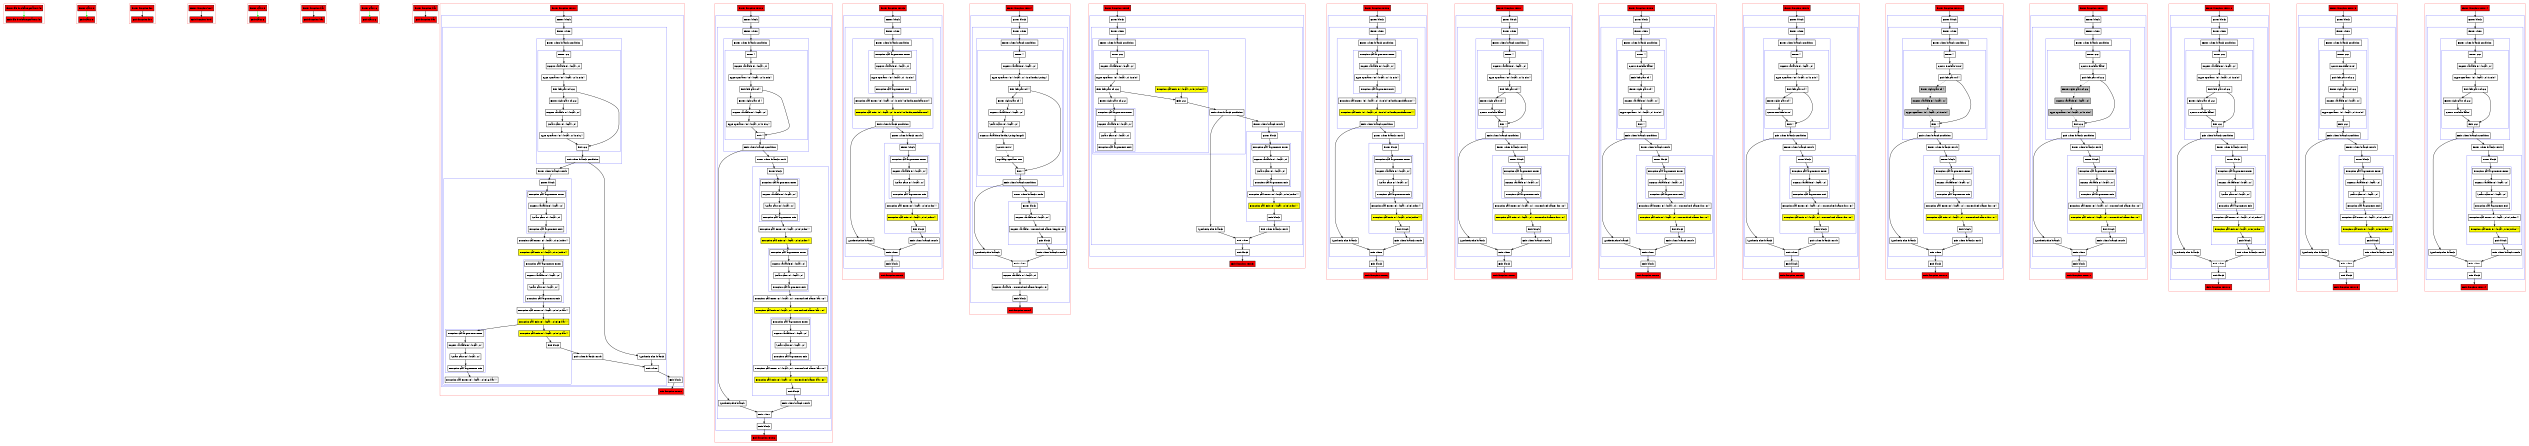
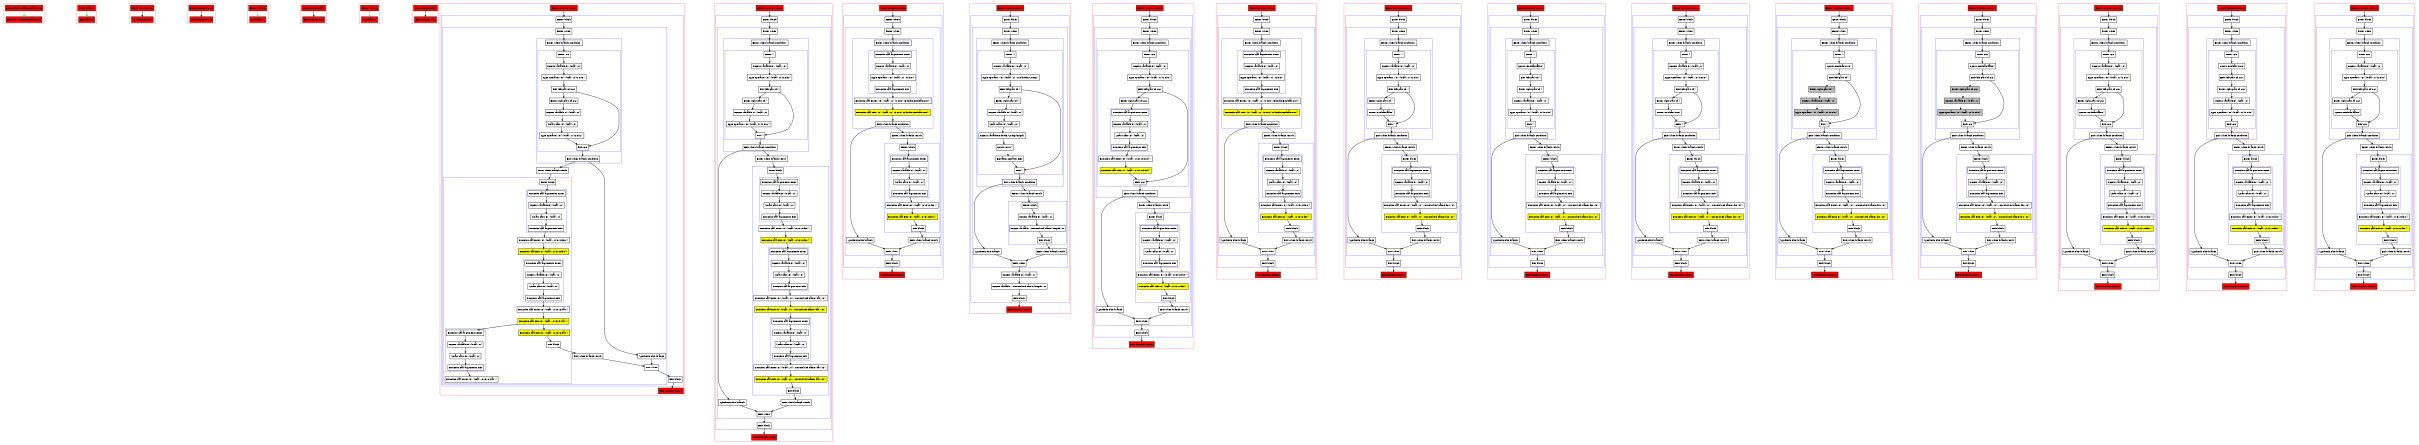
none -> (1126, 159)
